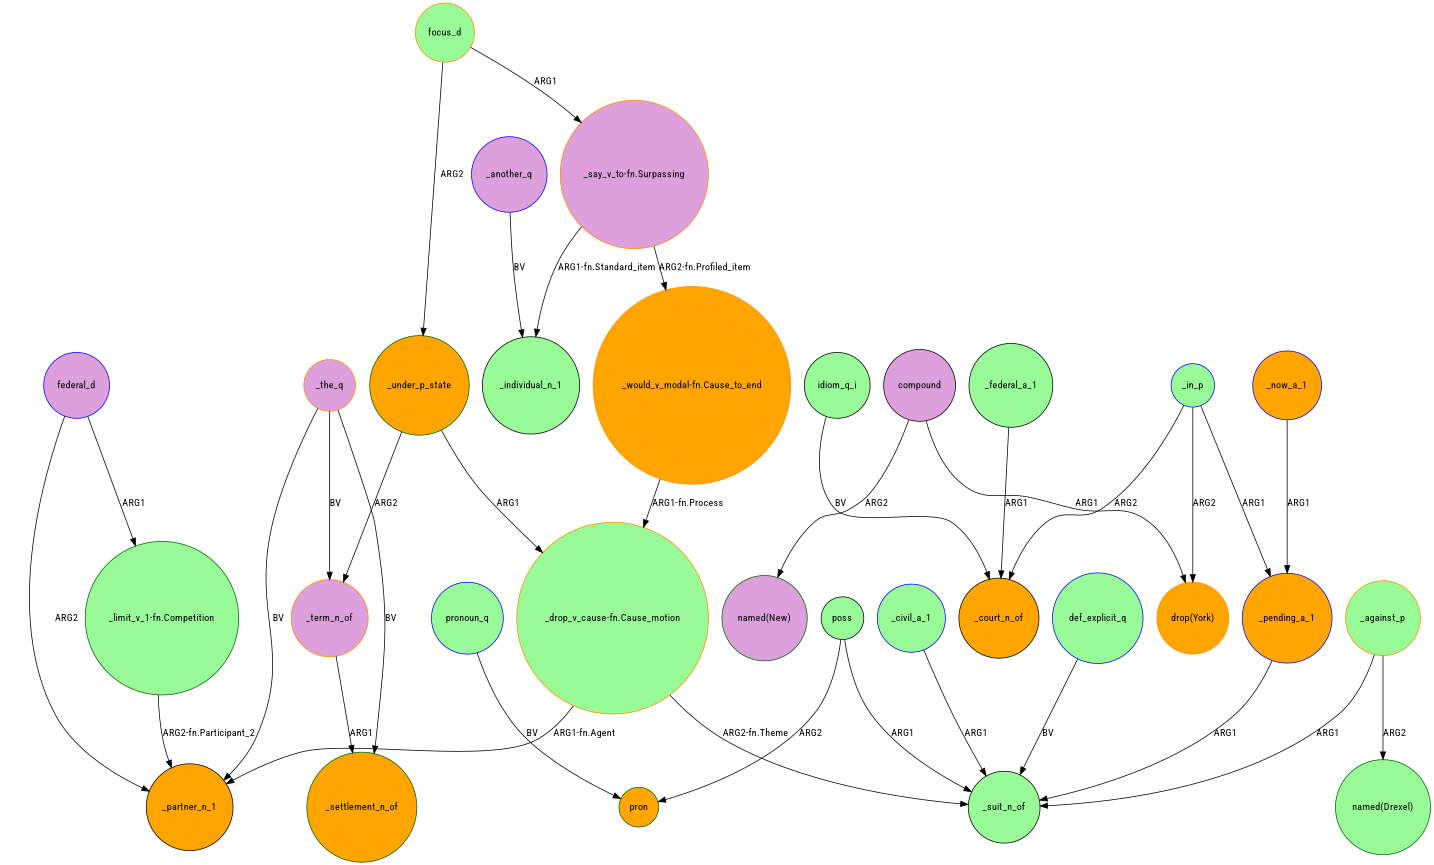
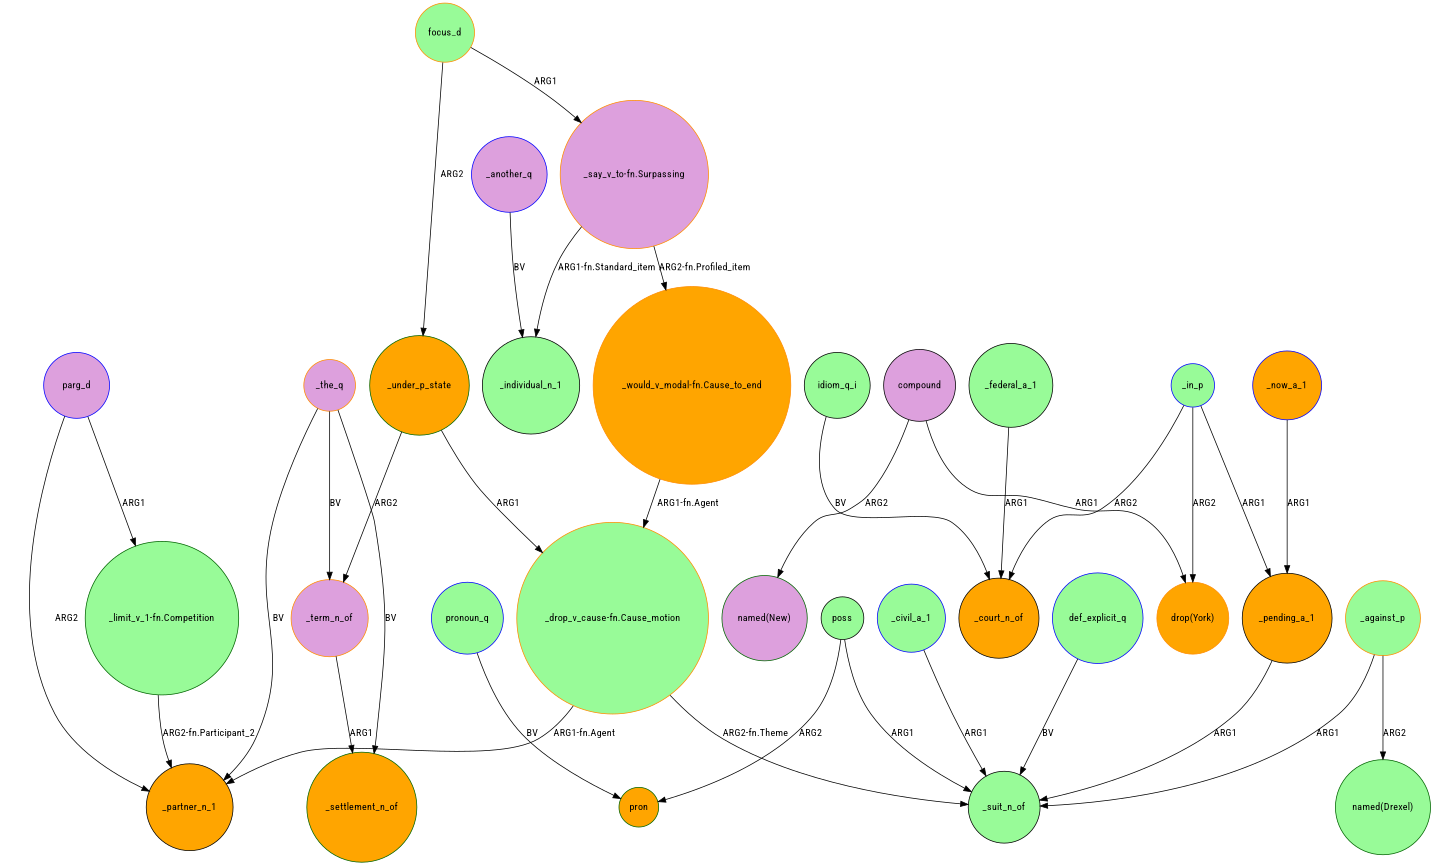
(77, 385) -> (77, 385)
(688, 503) -> (688, 503)
(1287, 618) -> (1287, 618)
